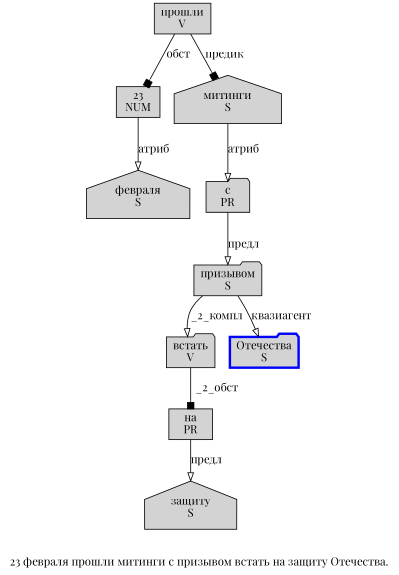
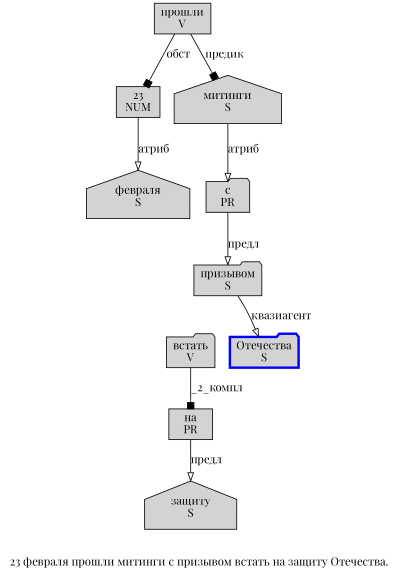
(191, 310) -> none
(217, 388) -> (217, 388)
